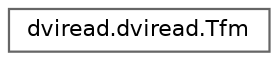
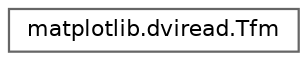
(139, 30) -> (154, 30)
